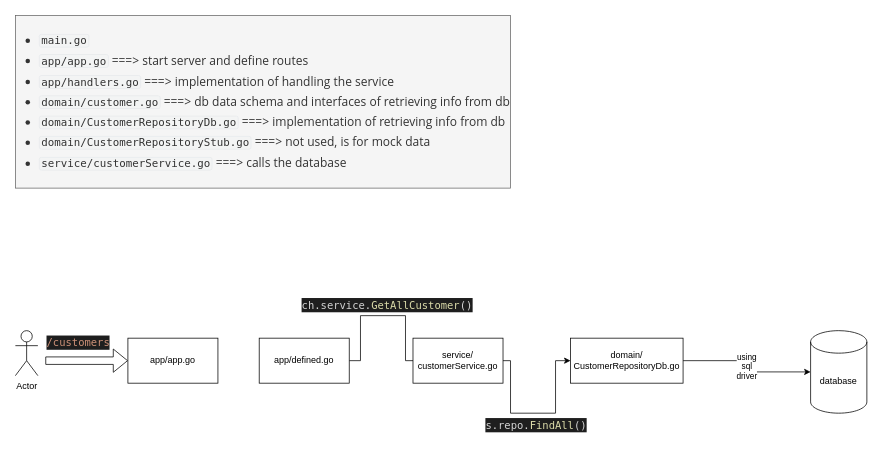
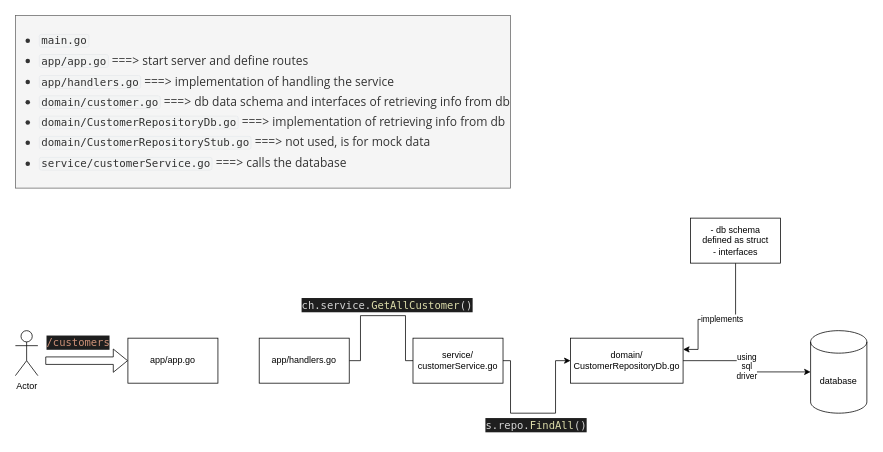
none -> (735, 240)
none -> (735, 310)
(304, 360) -> (304, 360)
